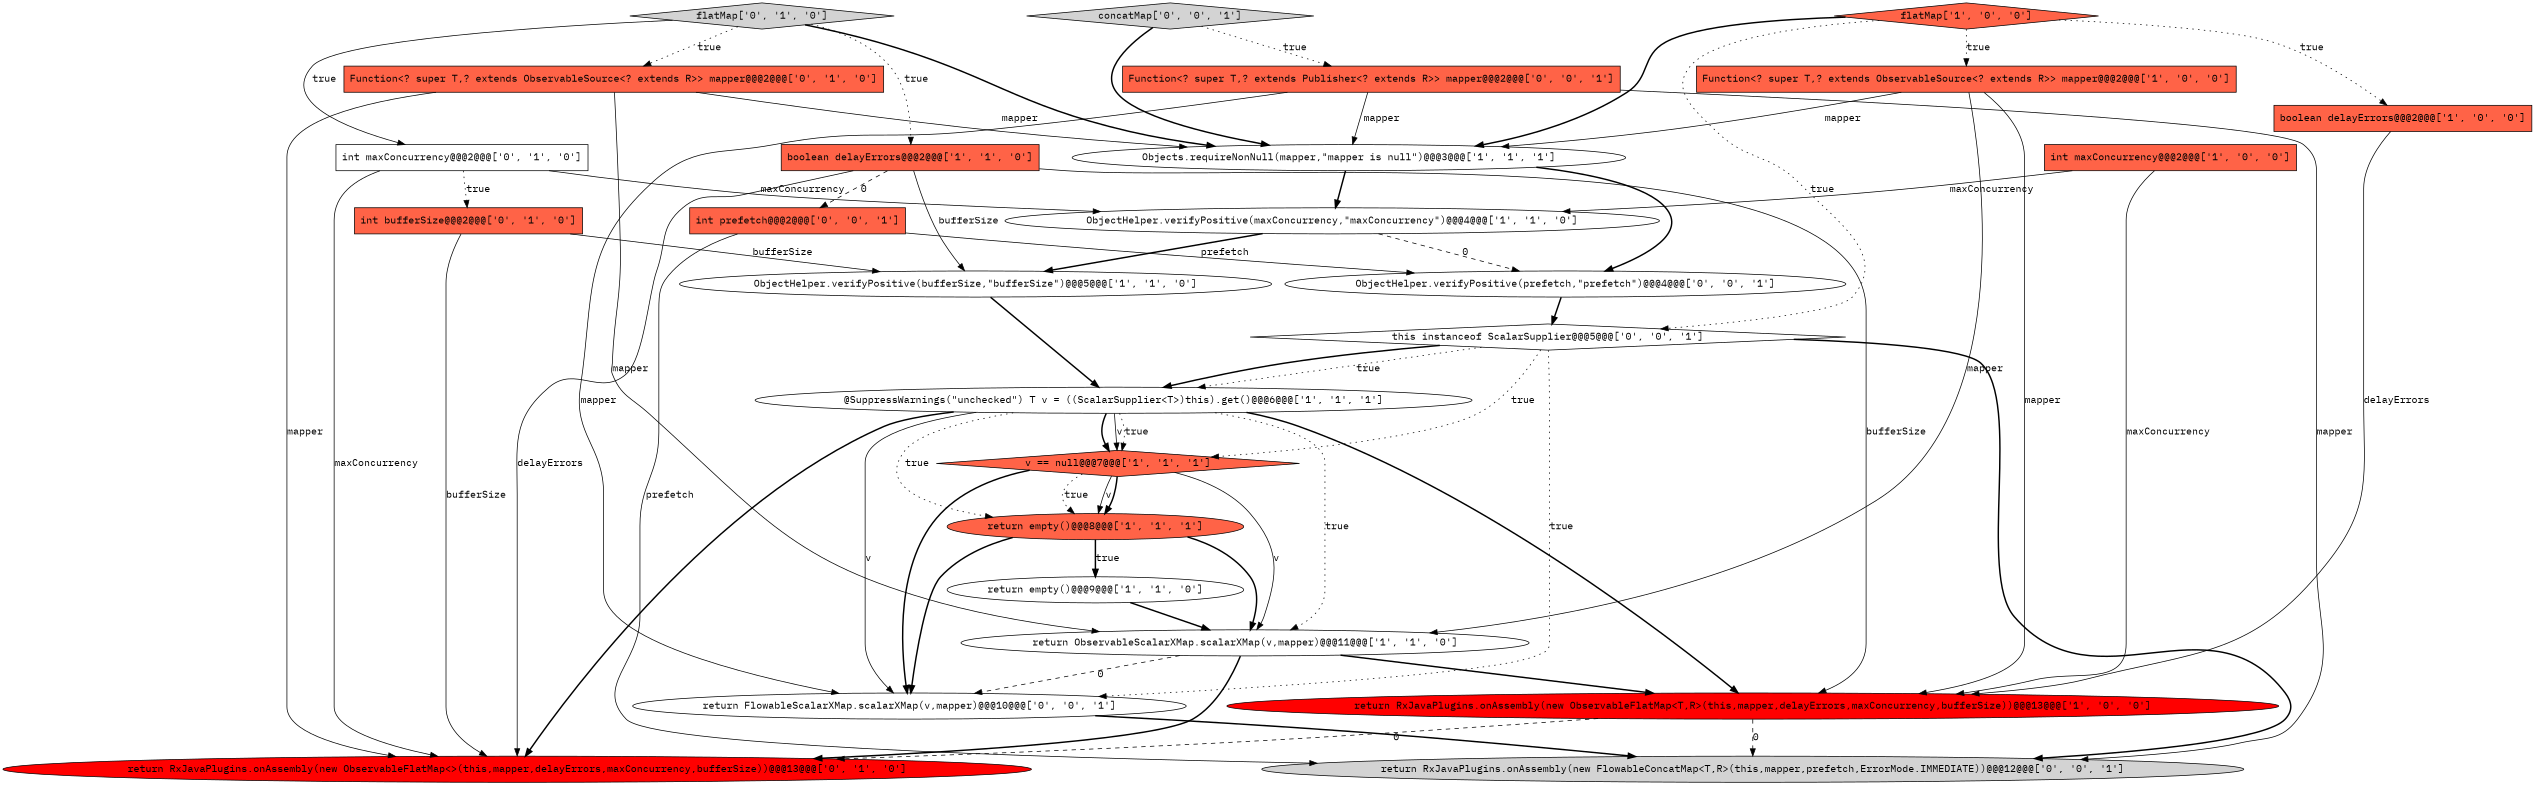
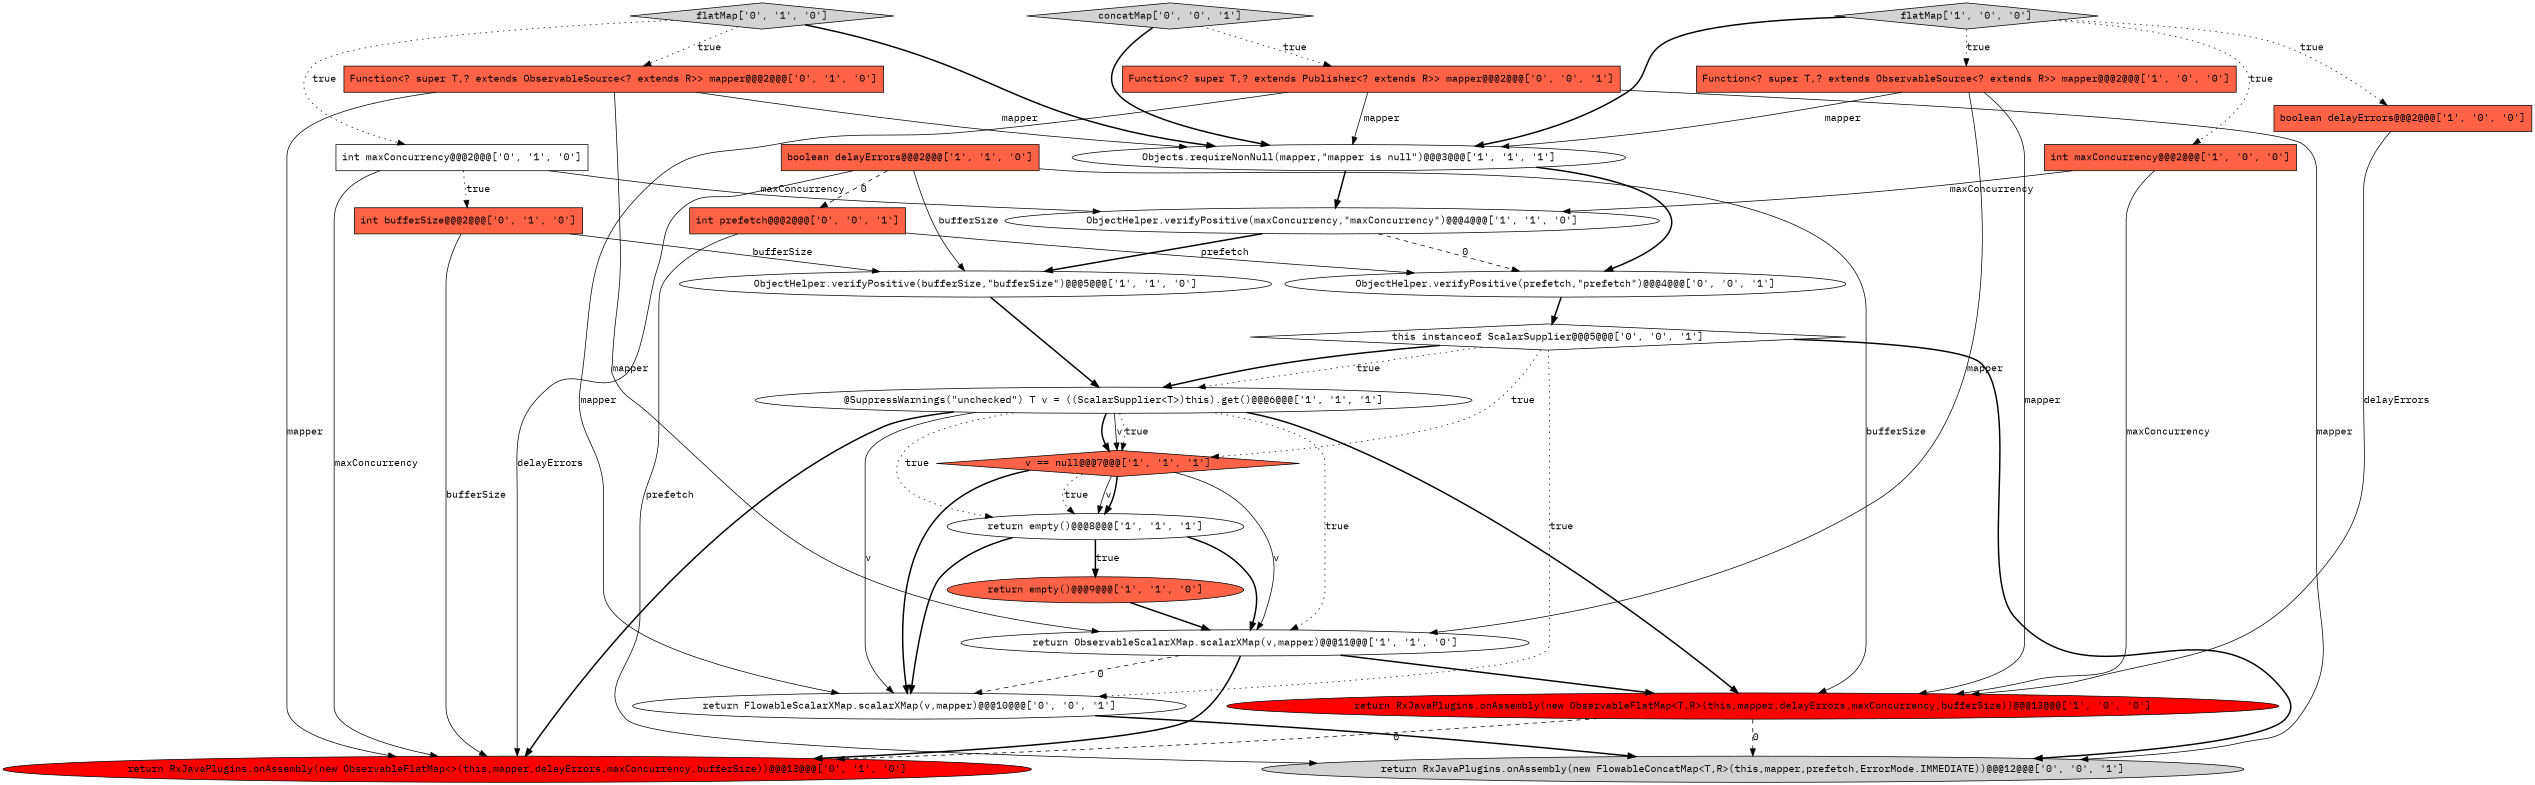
(1966, 16) -> (1966, 16)
(423, 39) -> (423, 39)
(885, 61) -> none
(1782, 169) -> (2199, 43)
(1095, 527) -> (1095, 527)
(1095, 590) -> (1095, 590)
